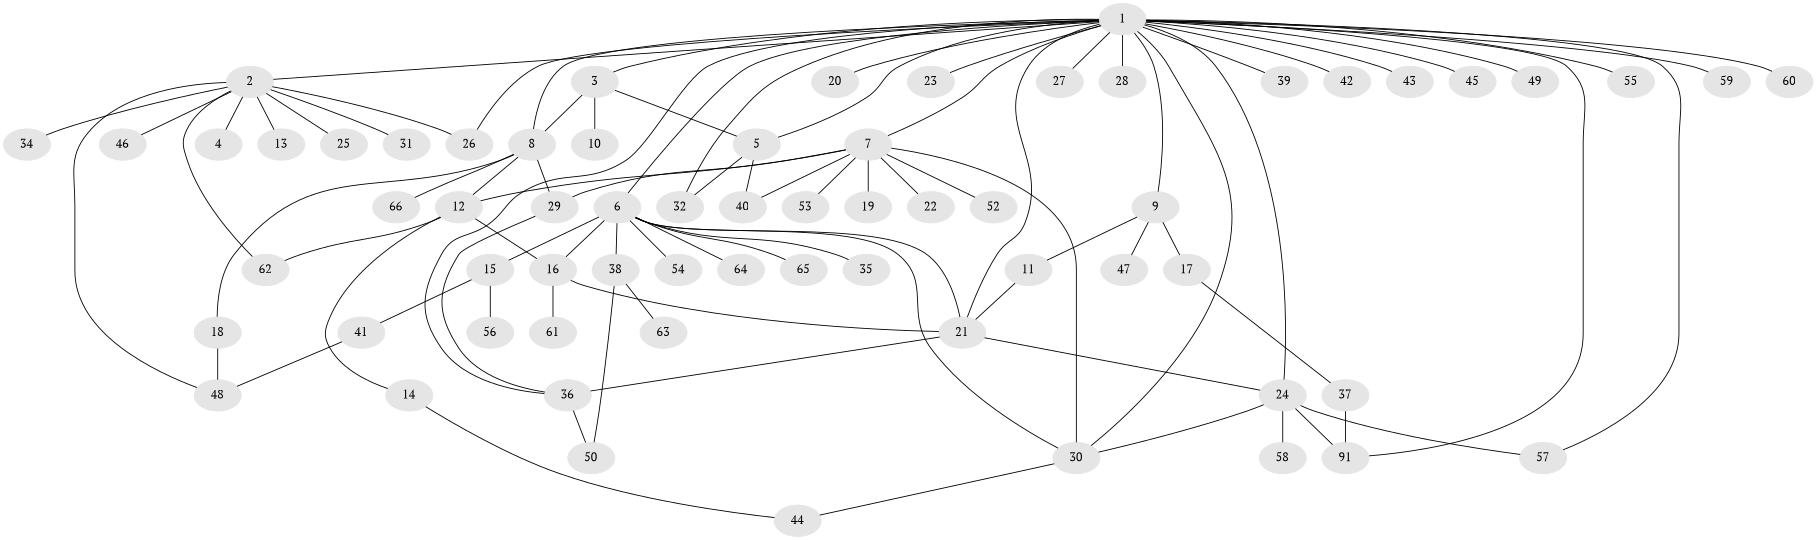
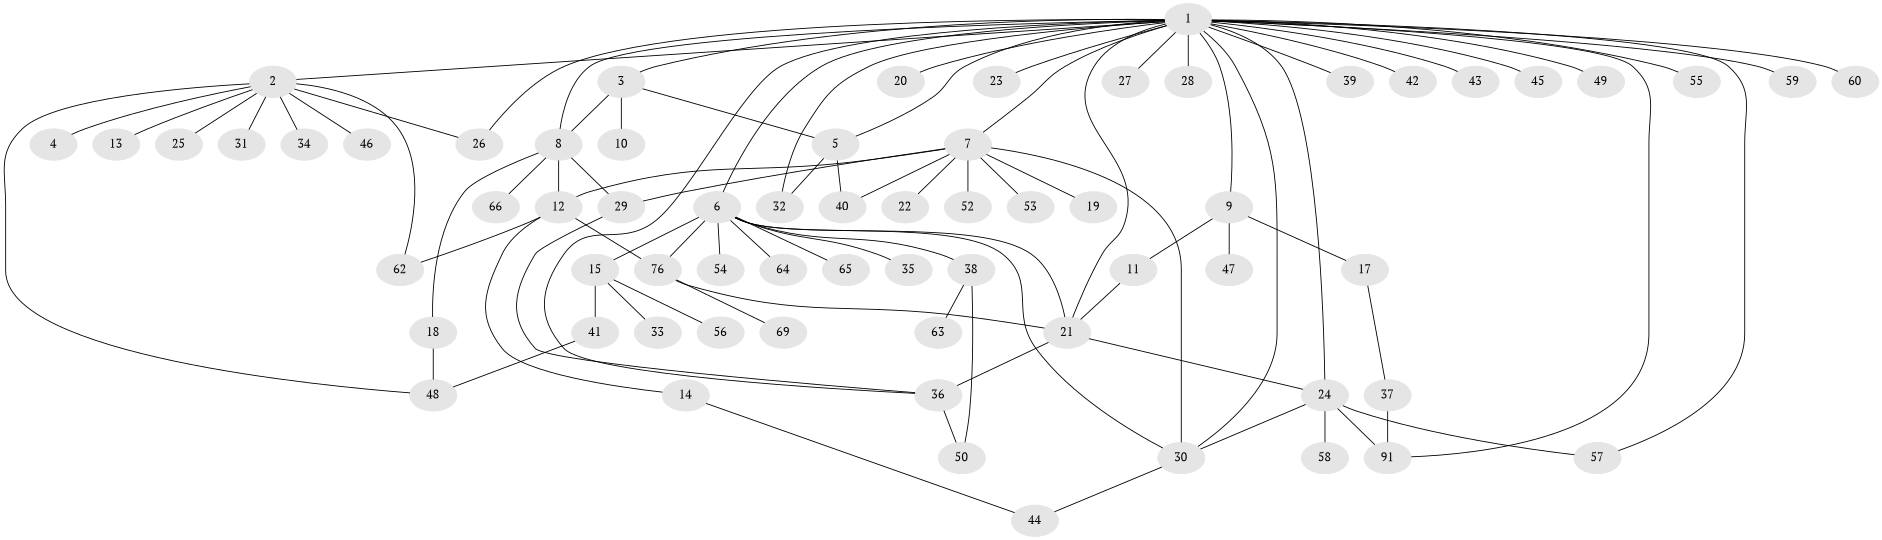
(553, 270) -> (658, 270)
(553, 333) -> (783, 333)
none -> (658, 333)
